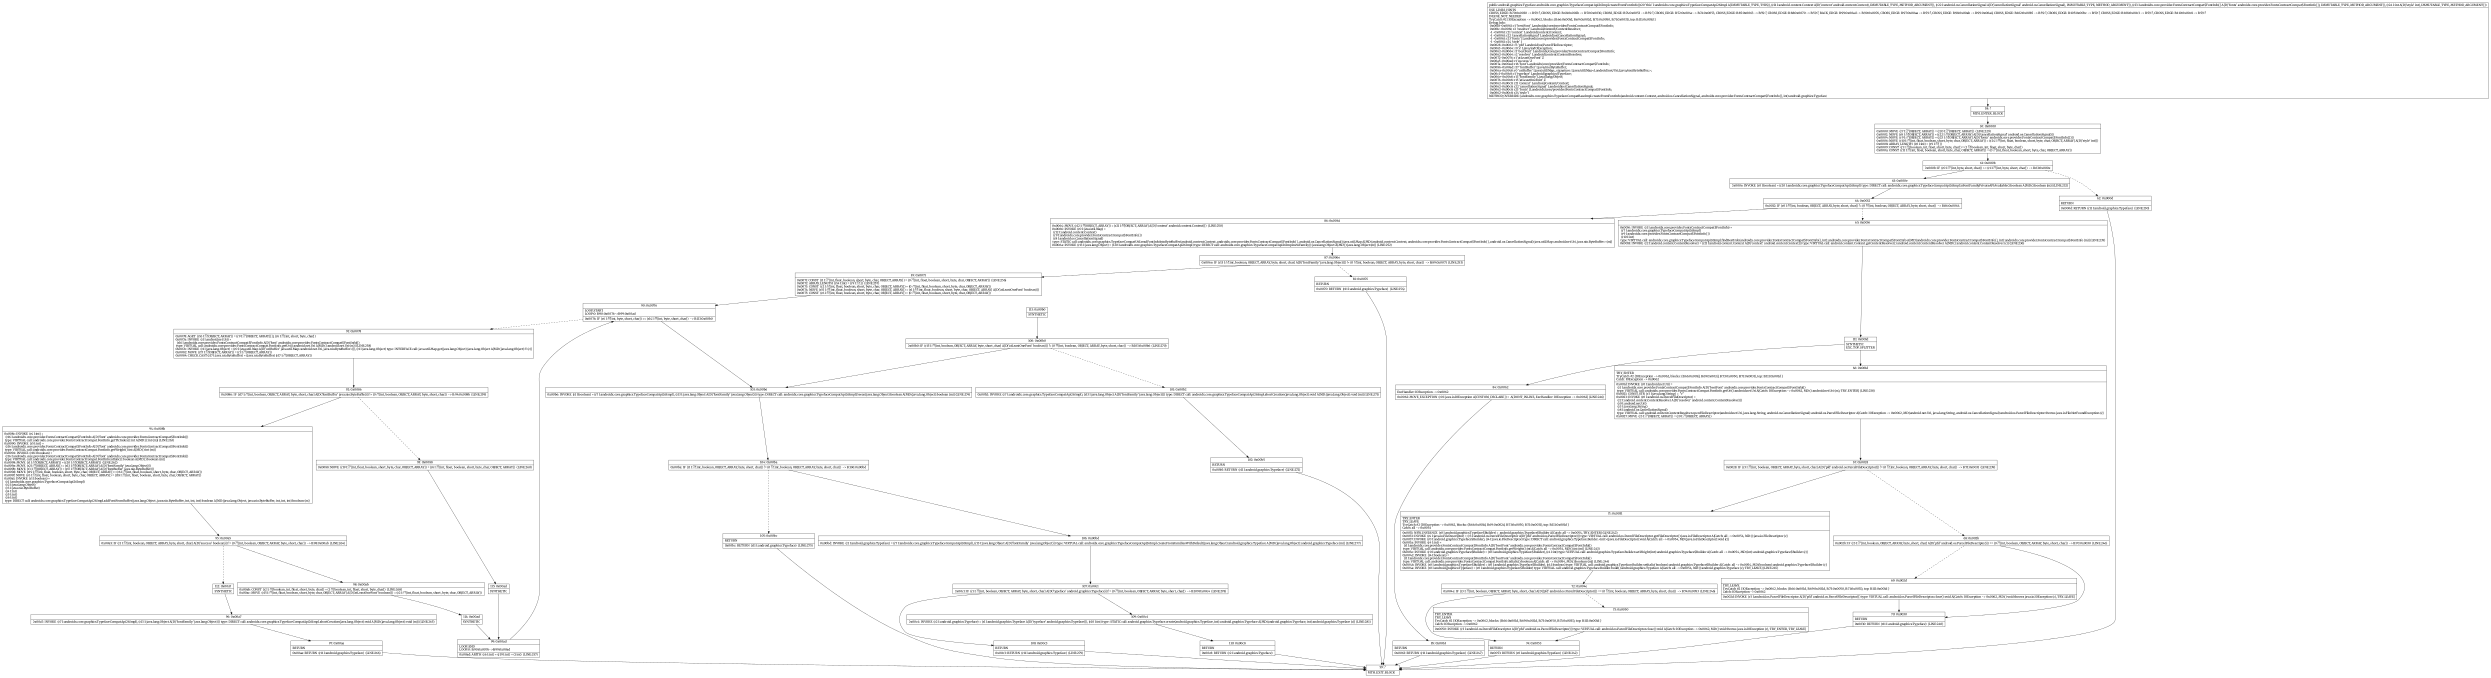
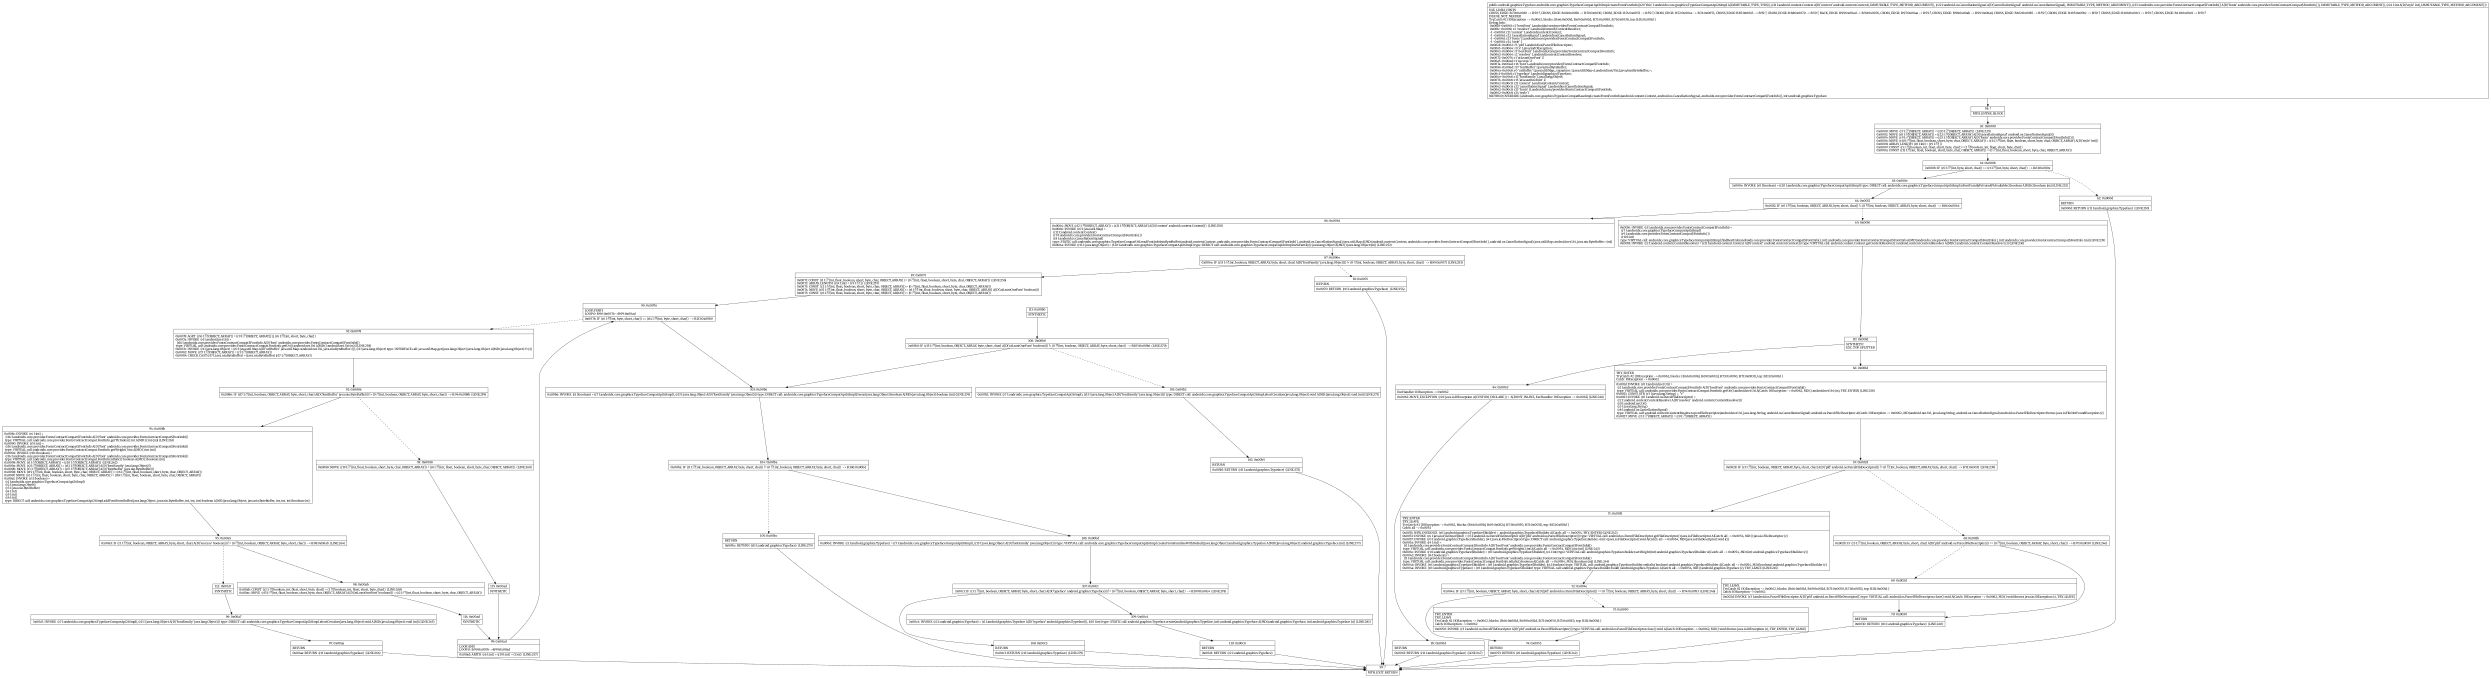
(1381, 673) -> (1383, 673)
